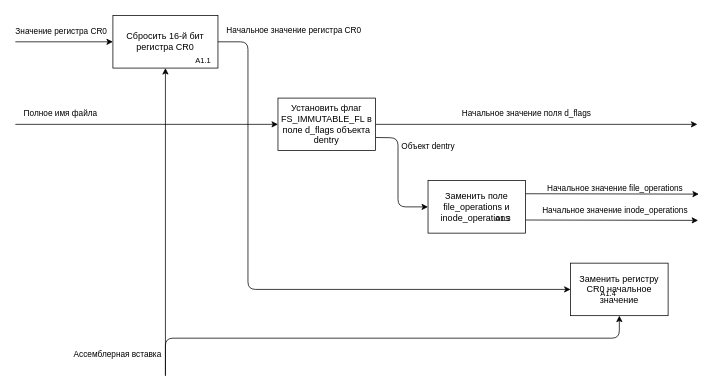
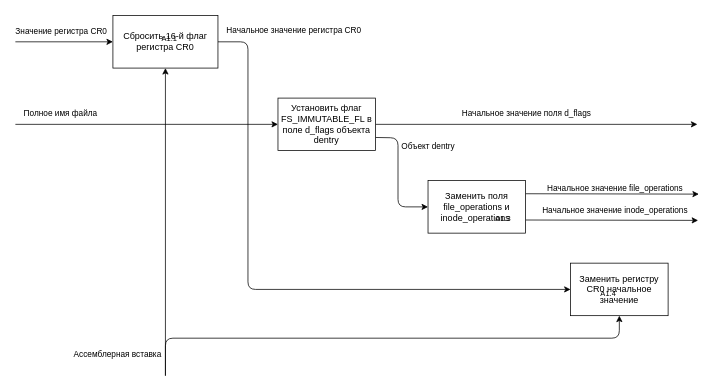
(165, 42) -> (165, 42)
(203, 60) -> (169, 38)
(477, 207) -> (477, 207)
